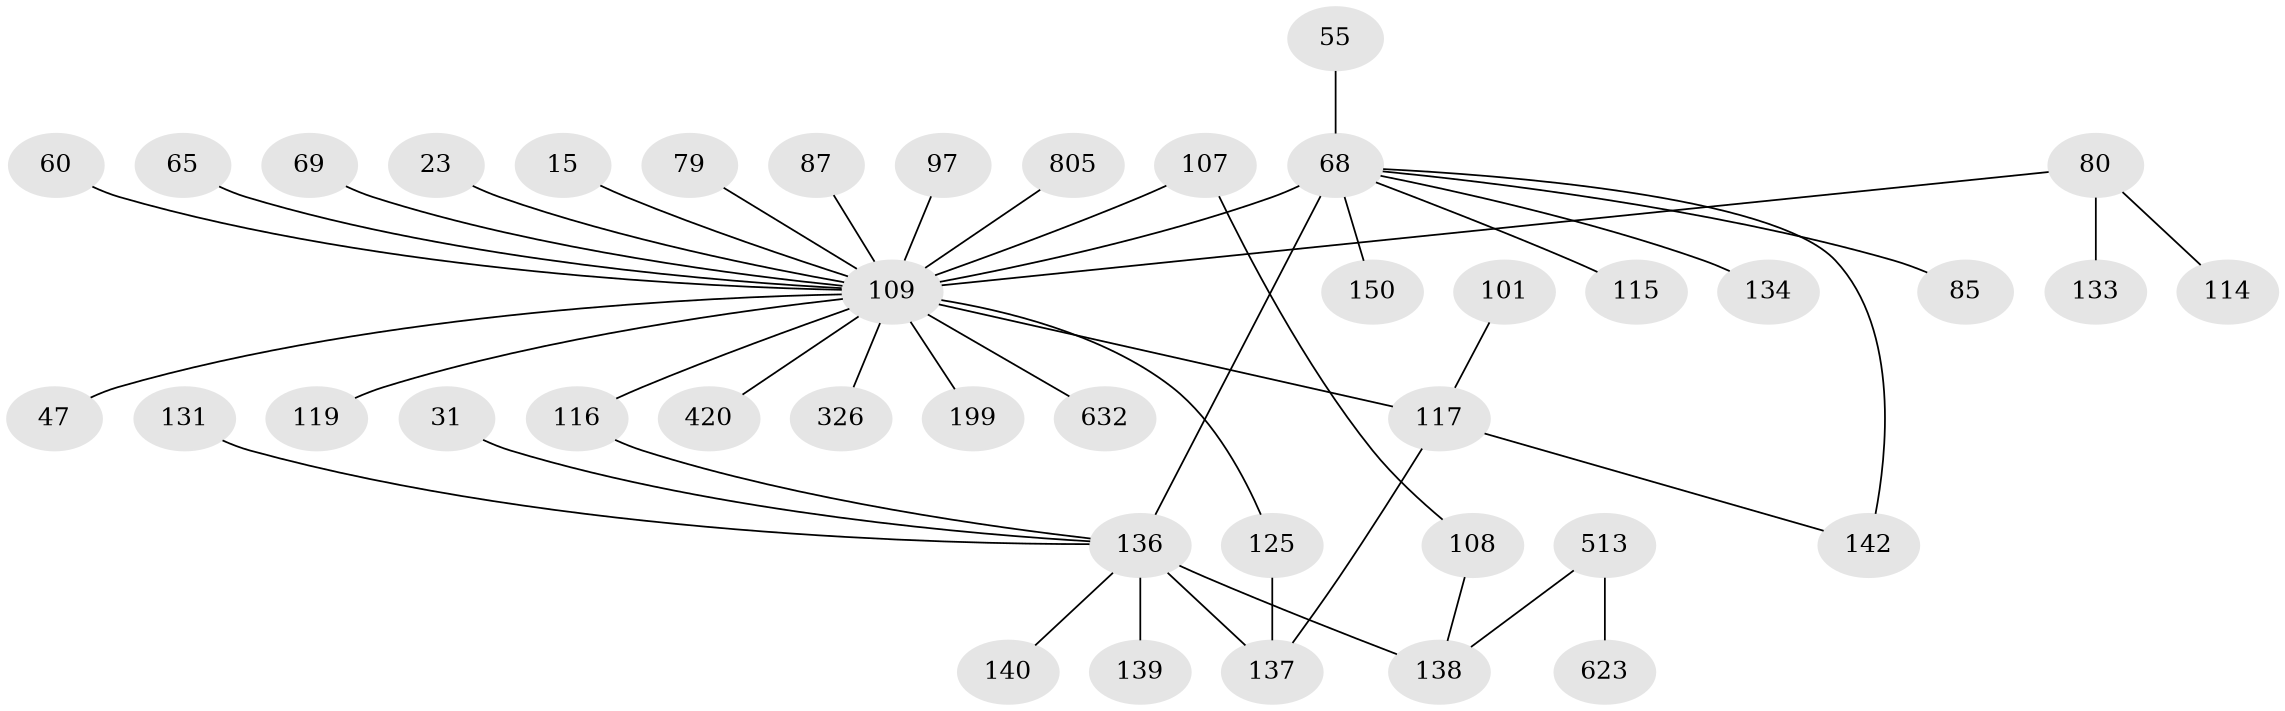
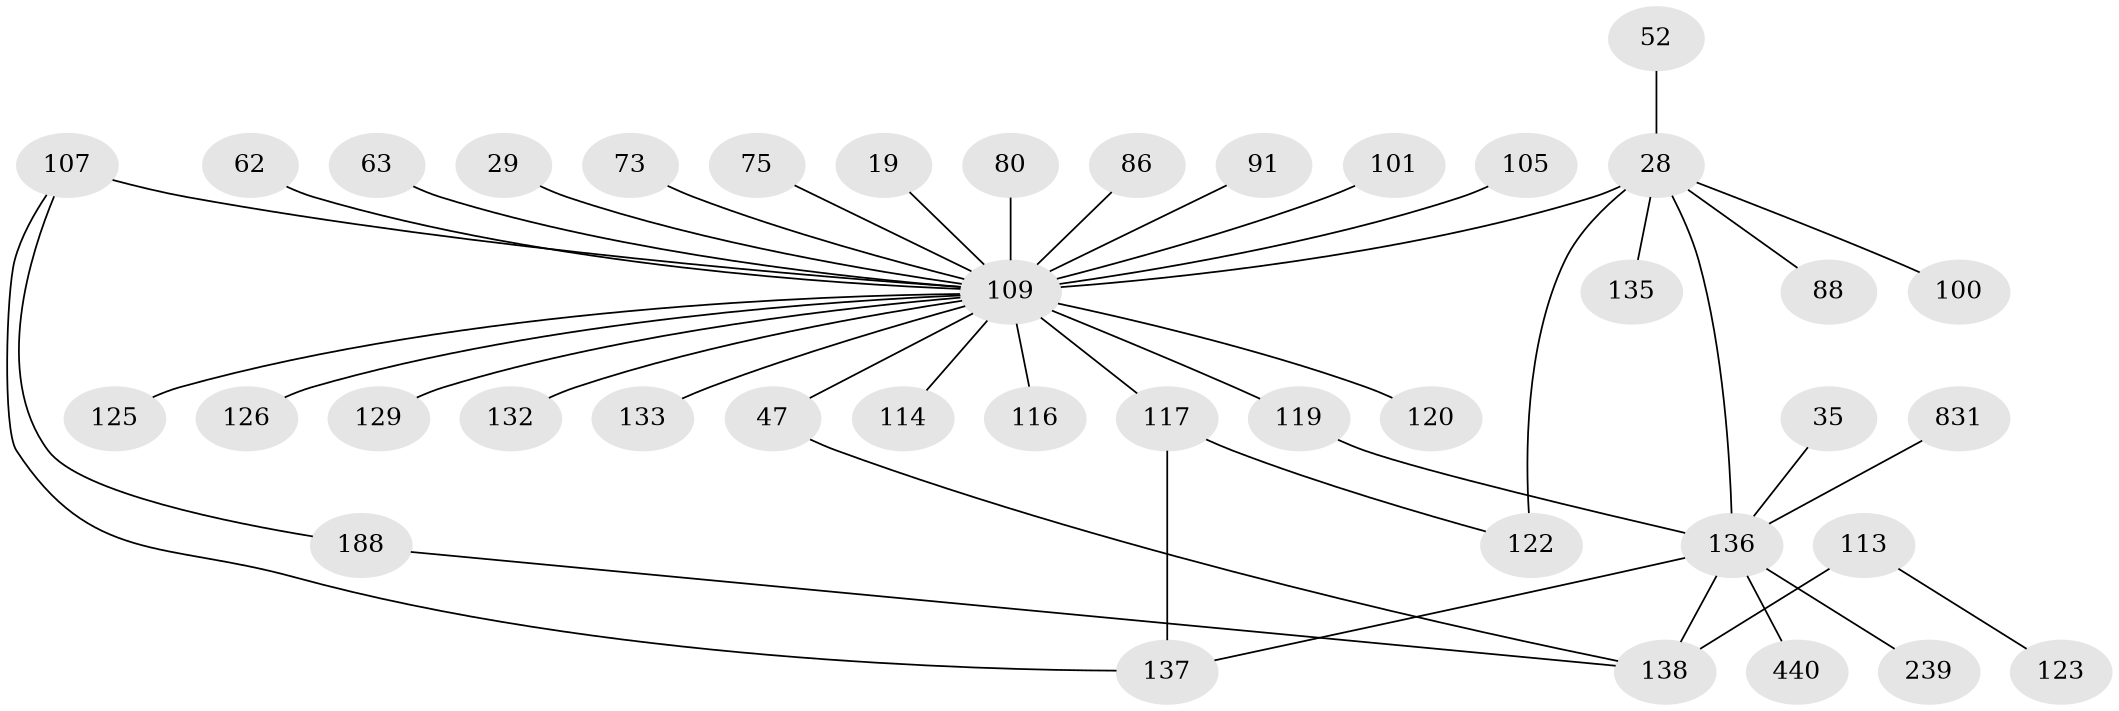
(1336, 39) -> (1656, 39)
(56, 165) -> (250, 165)
(183, 165) -> (377, 165)
(310, 165) -> (504, 165)
(436, 165) -> (631, 165)
(563, 165) -> (757, 165)
(690, 165) -> (884, 165)
(817, 165) -> (1137, 165)
(943, 165) -> (1264, 165)
(1073, 165) -> (1526, 165)
(1336, 165) -> (1656, 165)
(2096, 229) -> (822, 348)
(2162, 229) -> (957, 355)
(1373, 292) -> (1959, 292)
(1637, 292) -> none
(1769, 292) -> (1632, 292)
(1966, 292) -> (1829, 292)
(1472, 355) -> (1207, 237)
(185, 419) -> (1959, 419)
(447, 419) -> (1829, 419)
(709, 419) -> (1431, 419)
(841, 419) -> (247, 419)
(973, 419) -> (379, 419)
(1105, 419) -> (511, 419)
(850, 502) -> (1510, 491)
(1473, 546) -> (361, 546)
(1605, 546) -> (1864, 546)
(1869, 546) -> (1532, 546)
none -> (1210, 565)
(1272, 617) -> (415, 606)
(1008, 672) -> (1797, 672)
(1140, 672) -> (1929, 672)
(1605, 672) -> (2061, 672)
